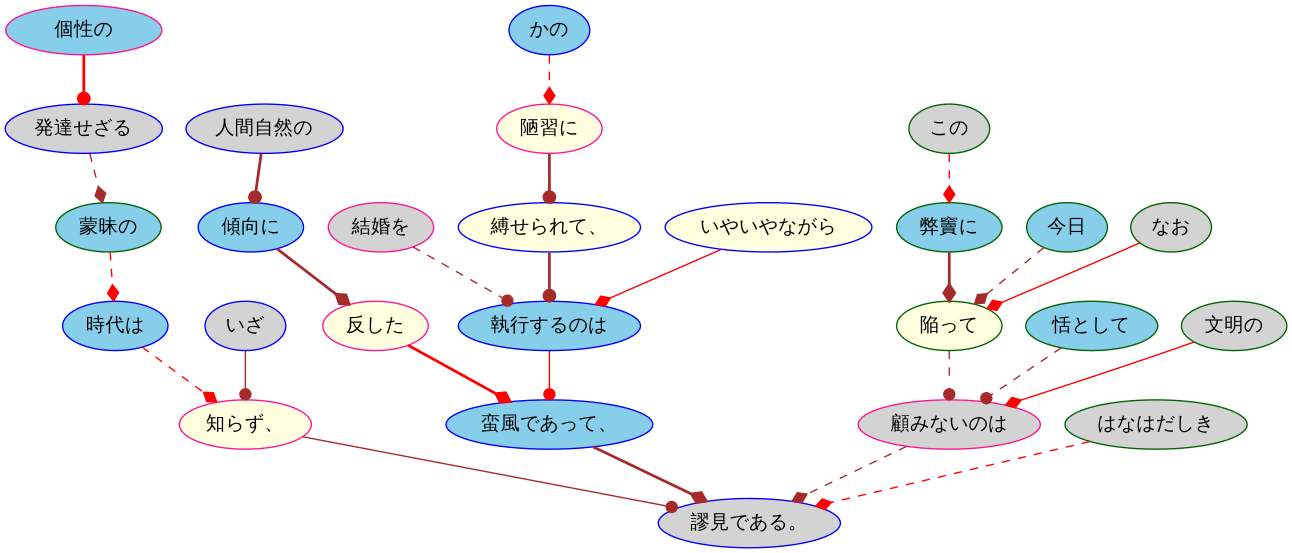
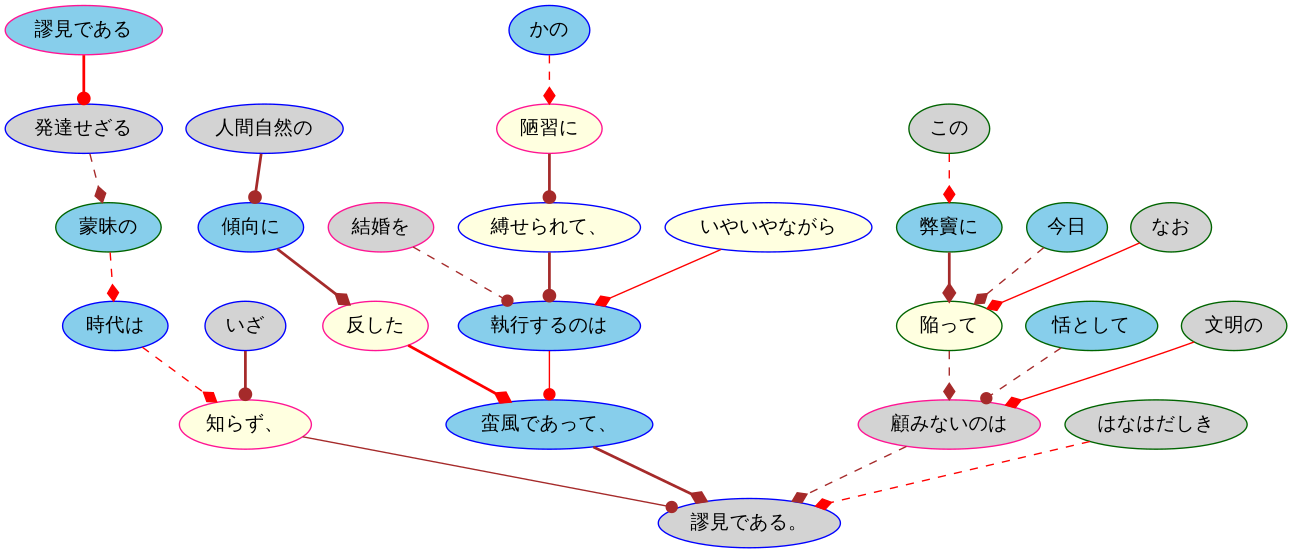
(84, 30) -> (84, 30)
(949, 367) -> (949, 367)
(245, 370) -> (245, 370)
